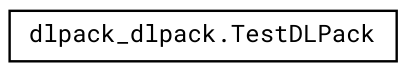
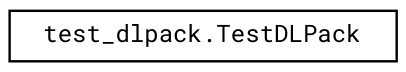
(203, 36) -> (203, 36)
